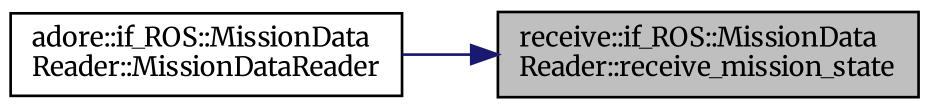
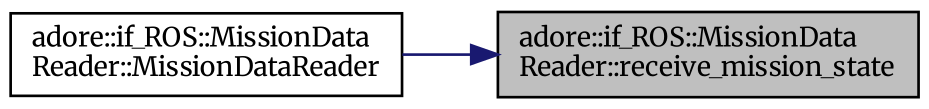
(708, 55) -> (708, 55)
